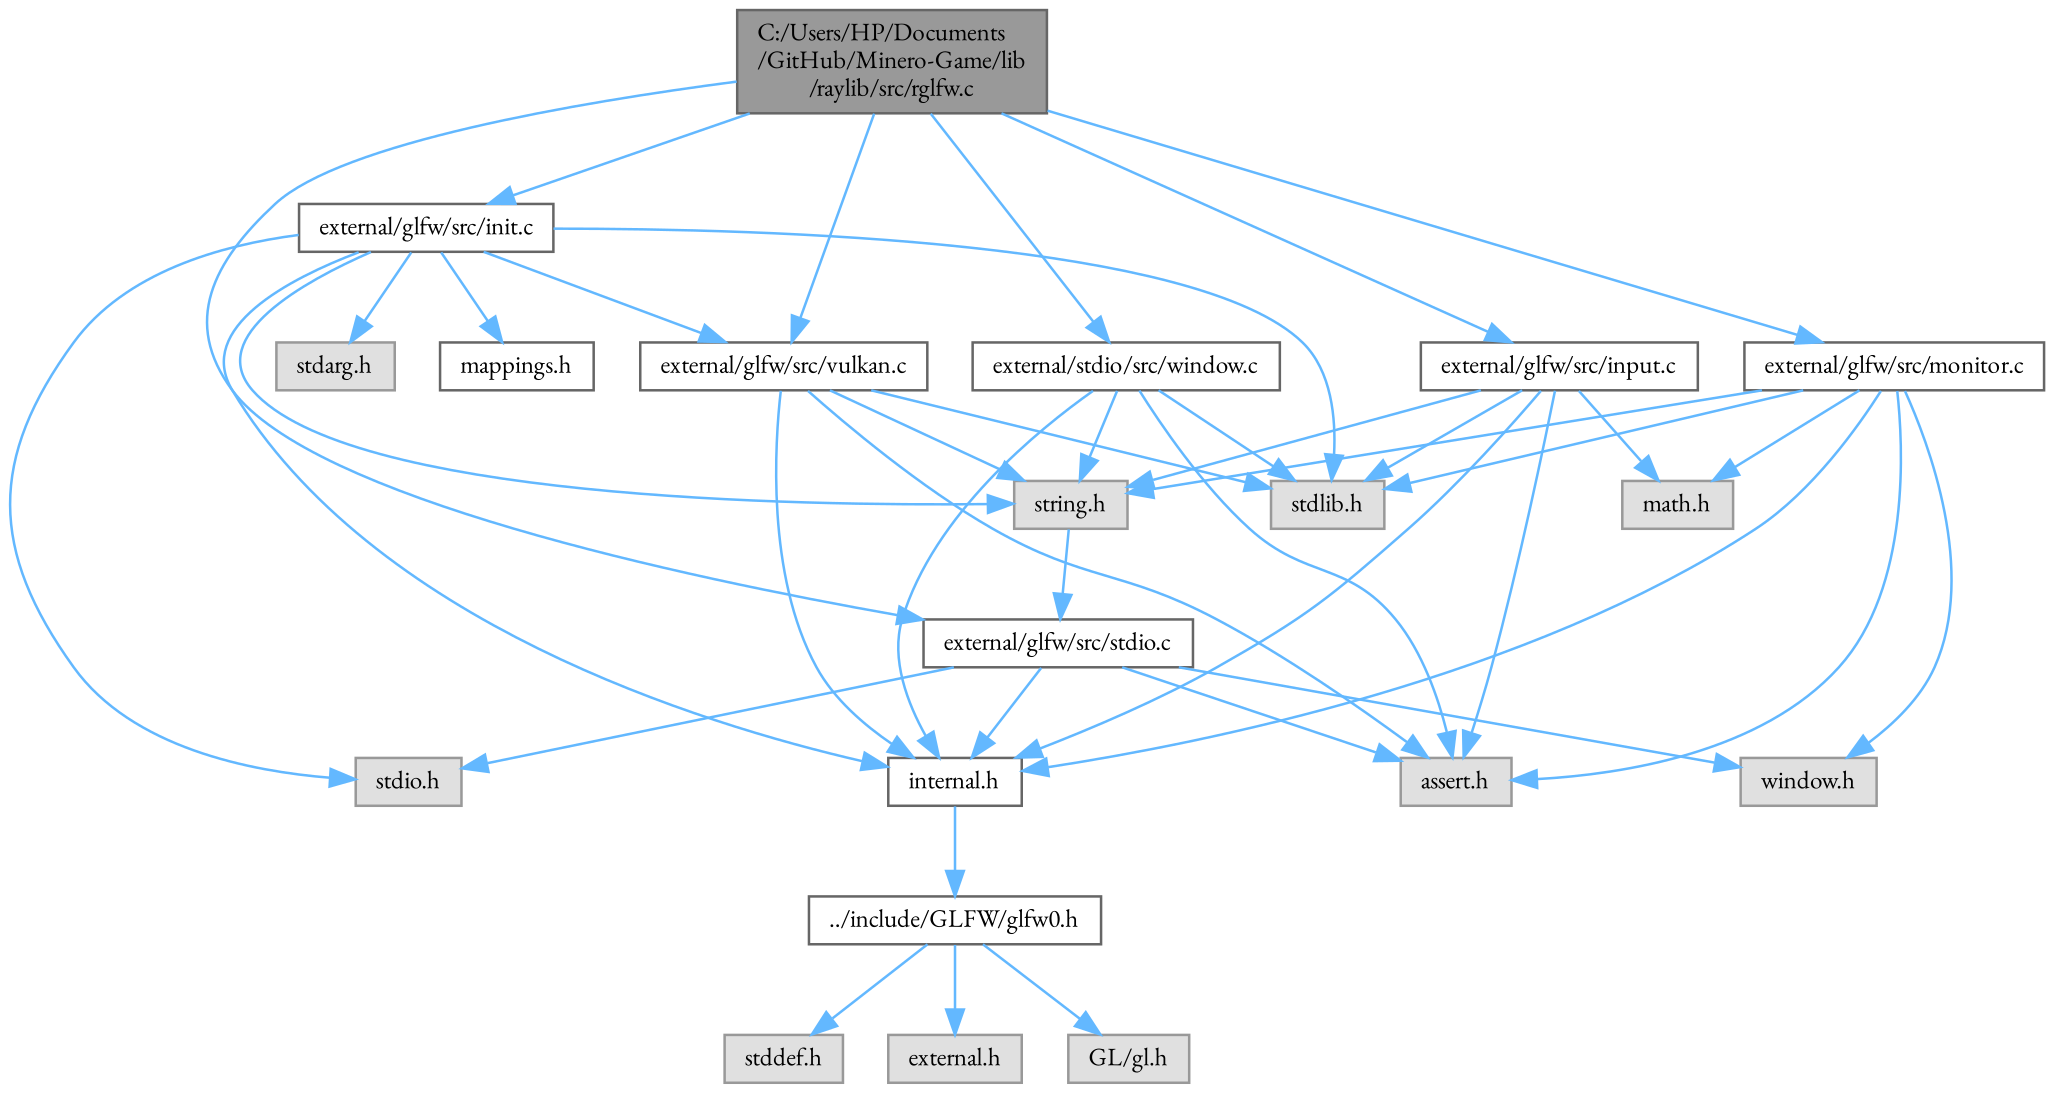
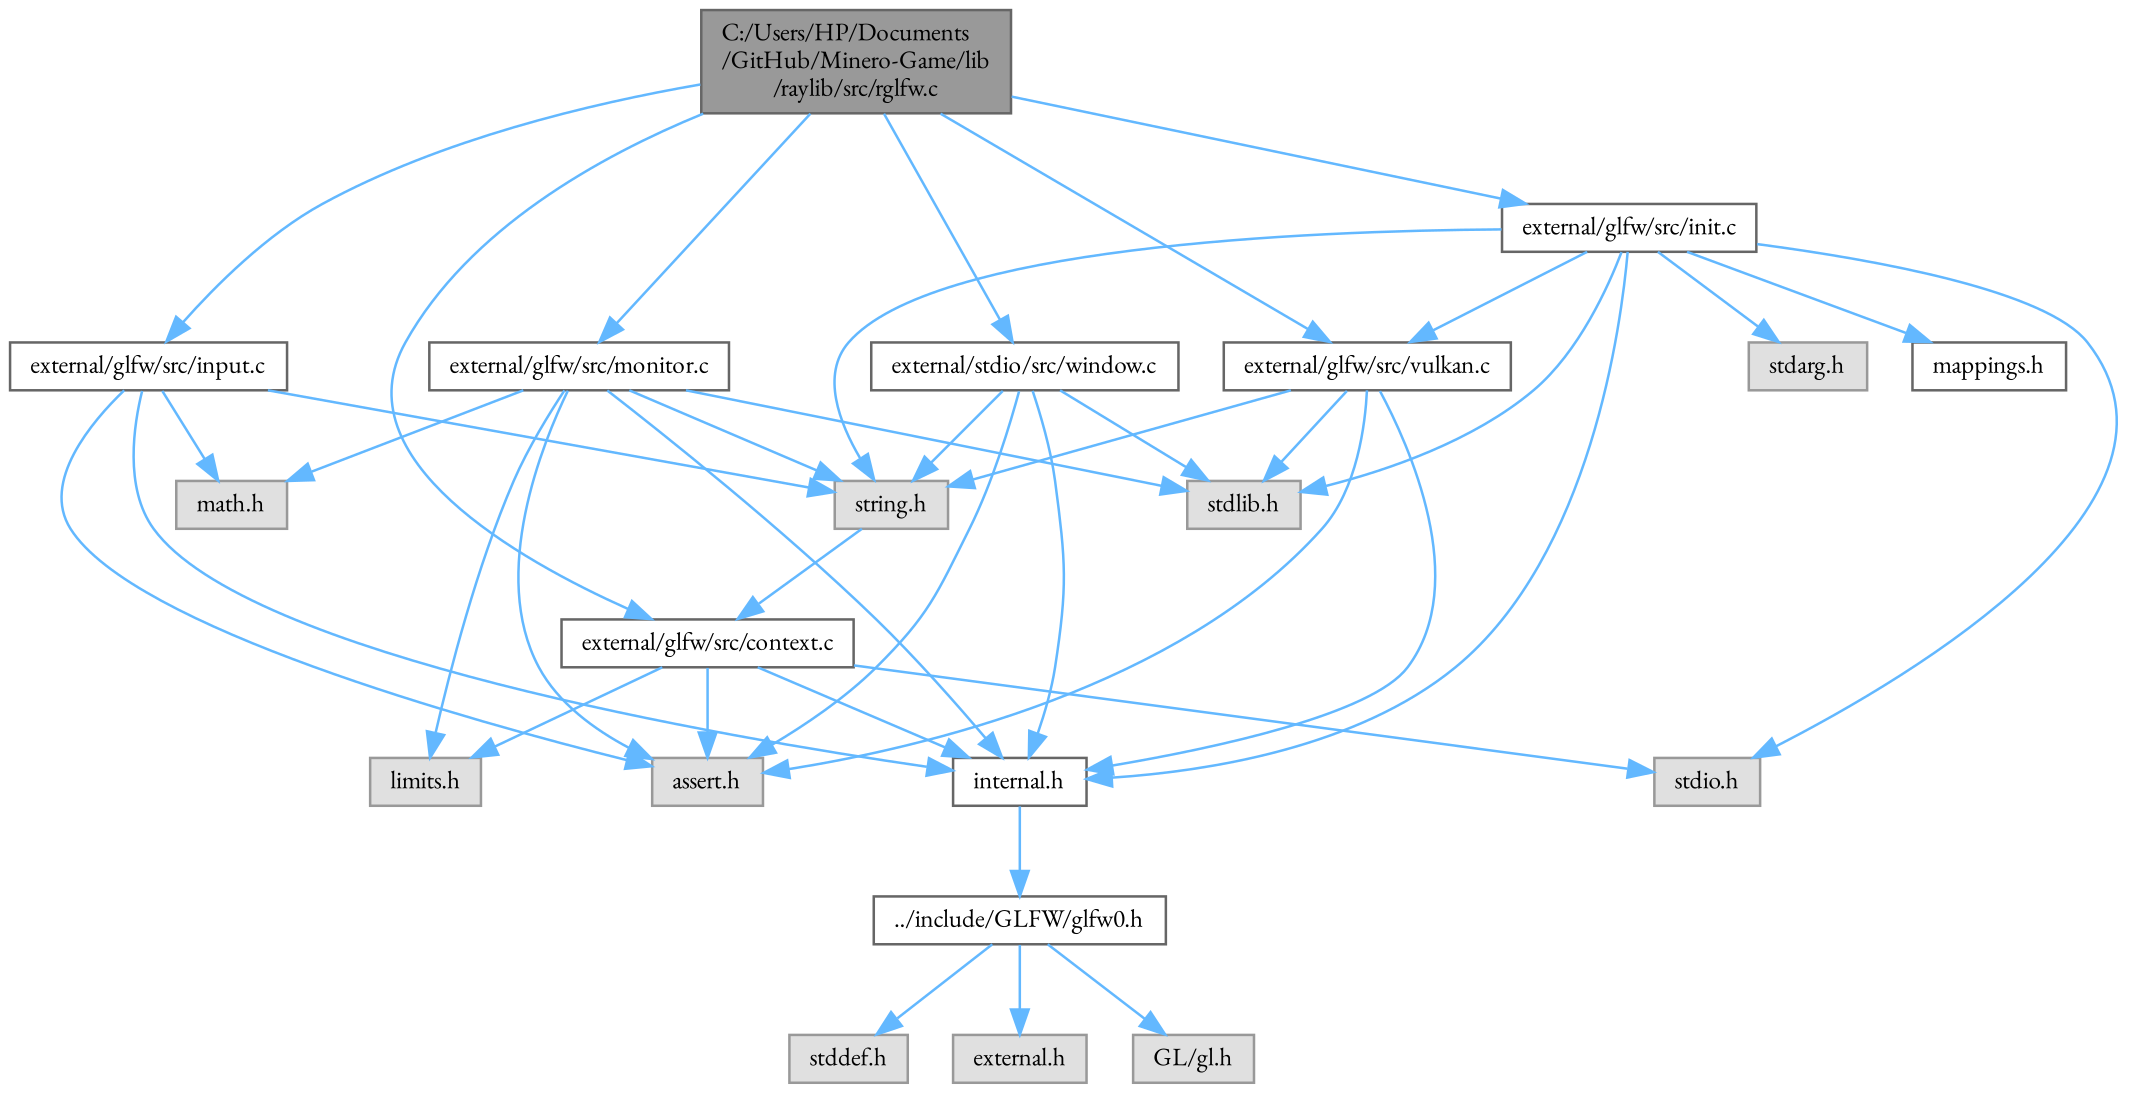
(1468, 421) -> none
(1058, 643) -> (708, 643)
(1809, 782) -> (426, 782)
